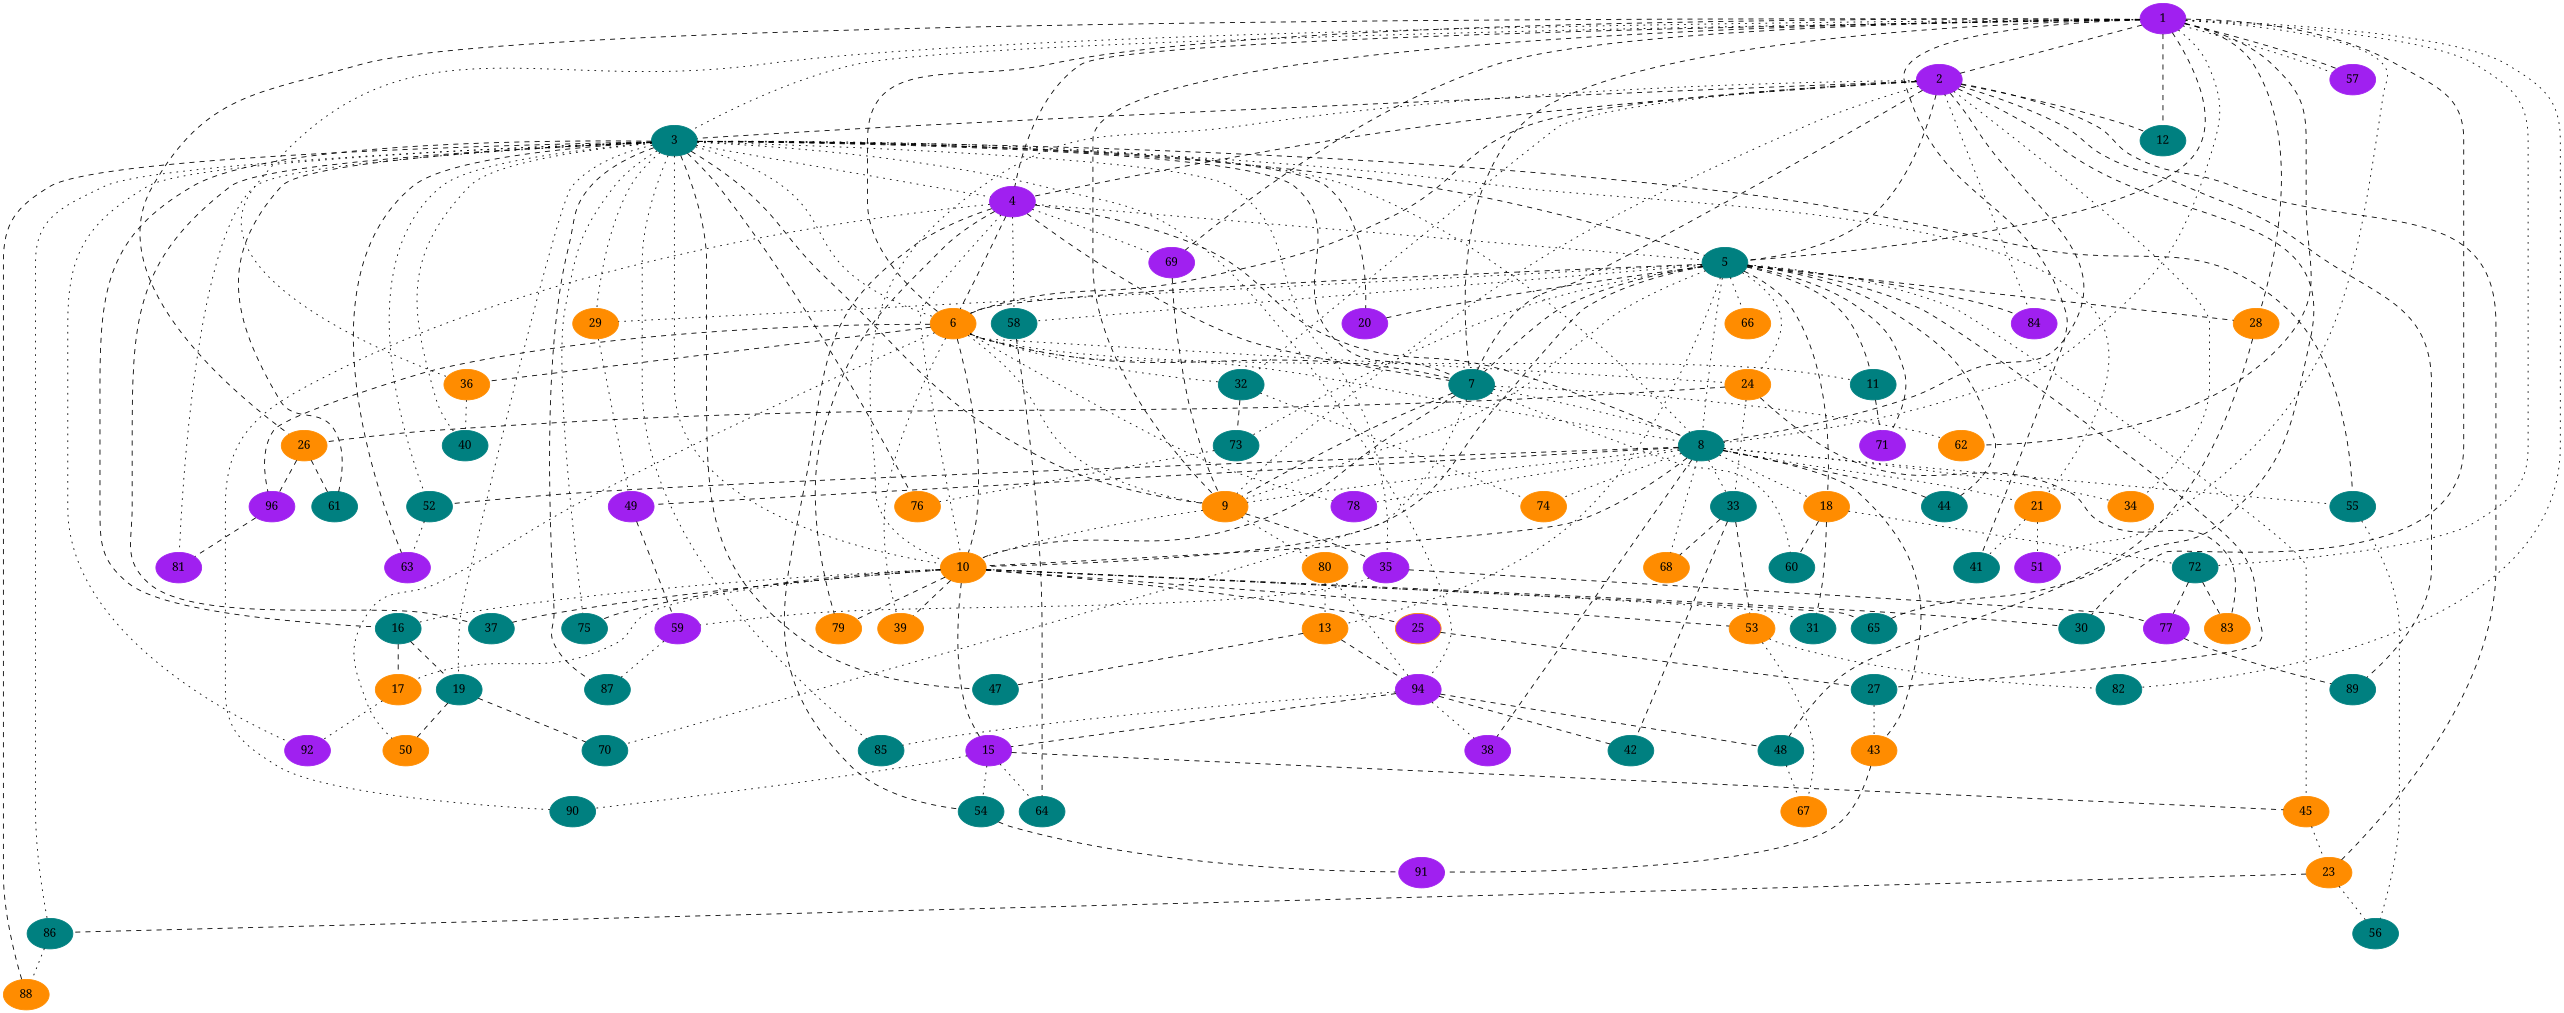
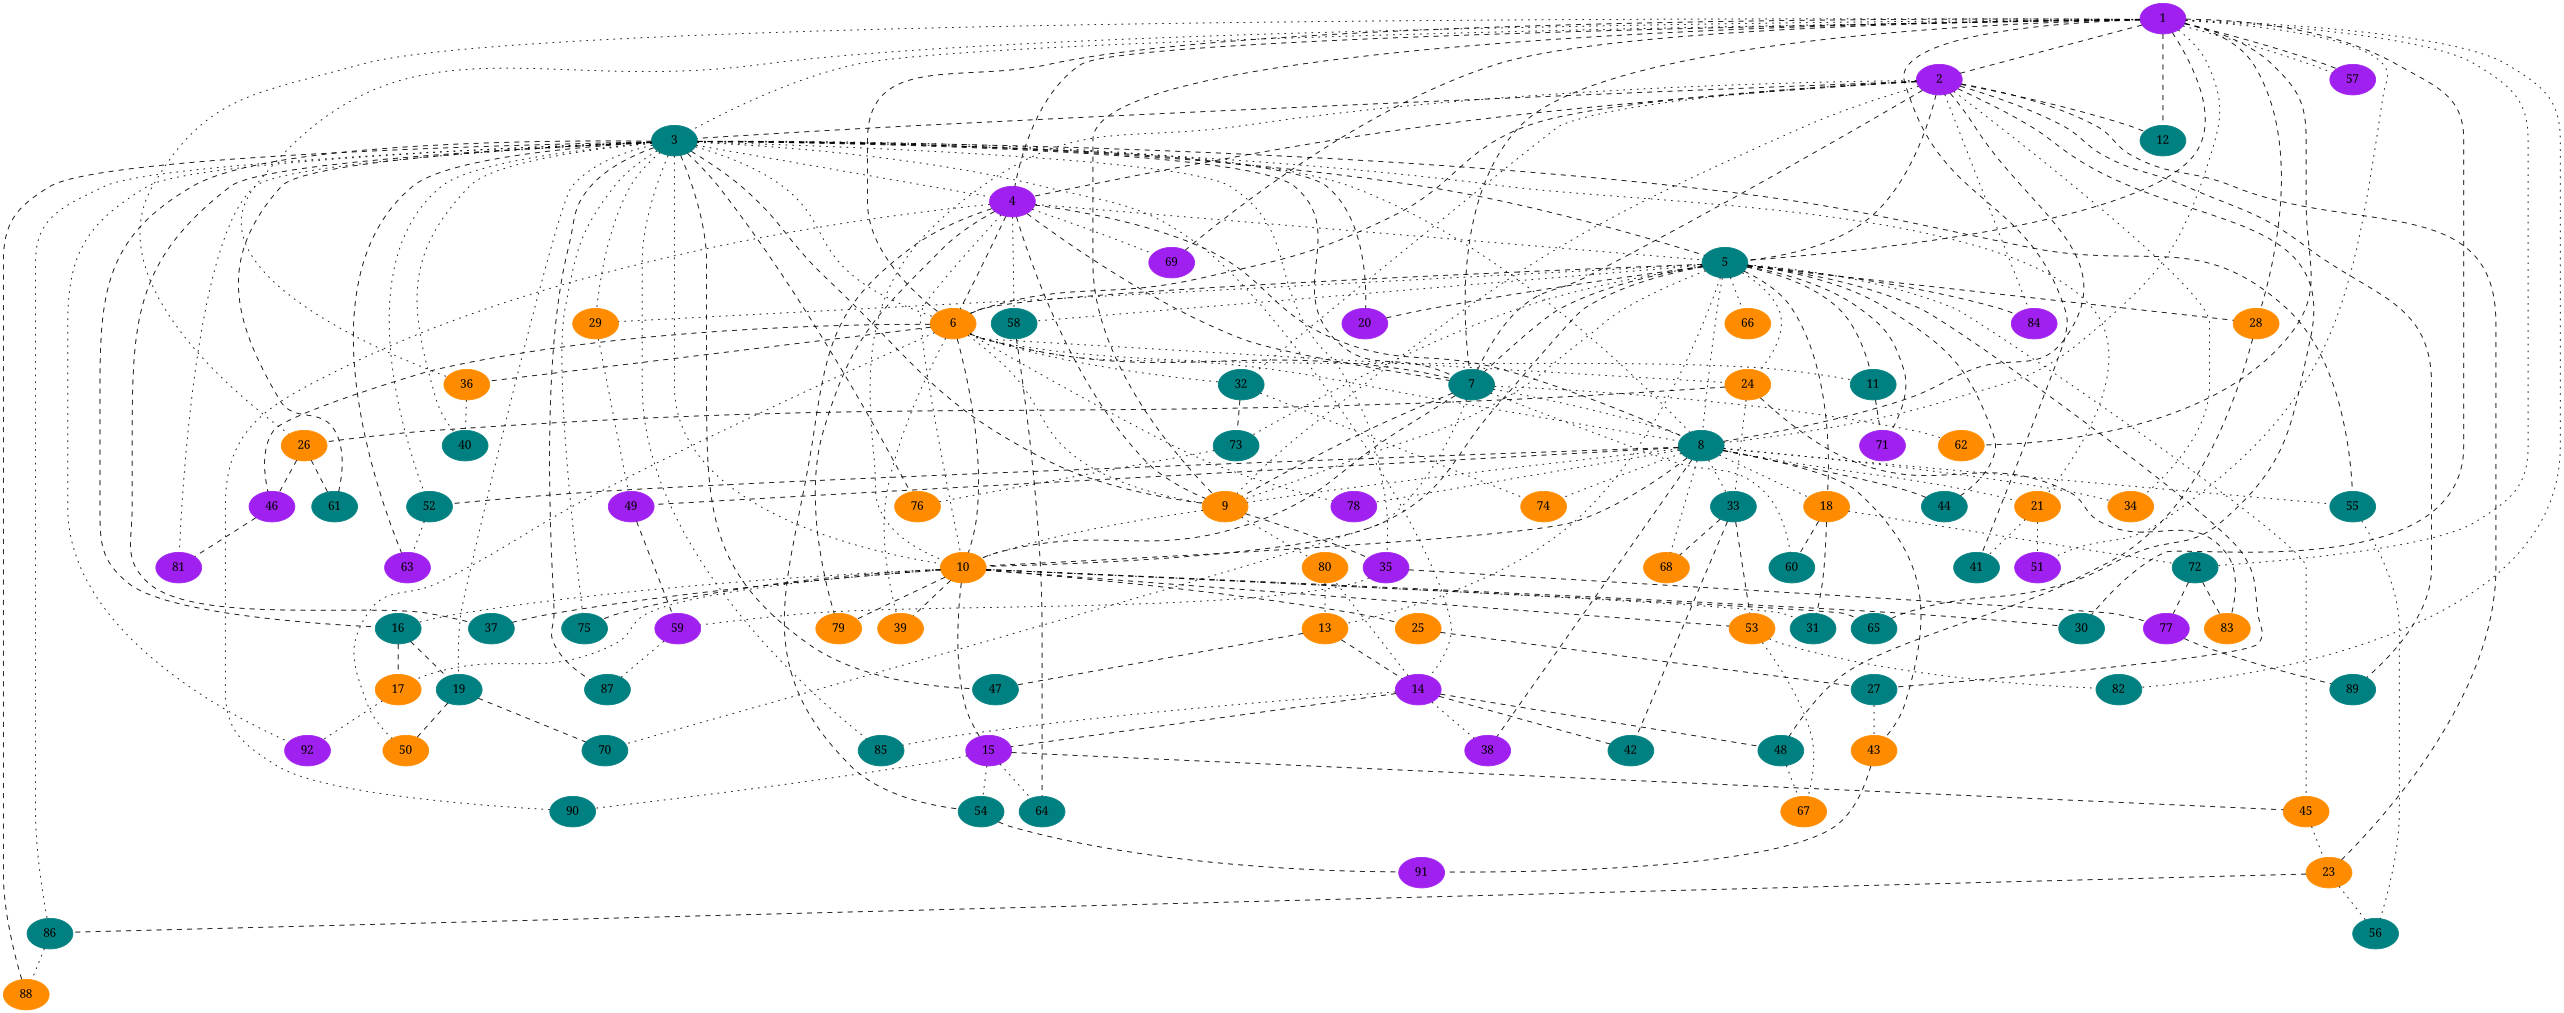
(971, 27) -> (971, 27)
(1185, 387) -> (1085, 377)
(272, 507) -> (272, 507)
(1418, 629) -> (1418, 629)
(1418, 690) -> (1418, 690)
